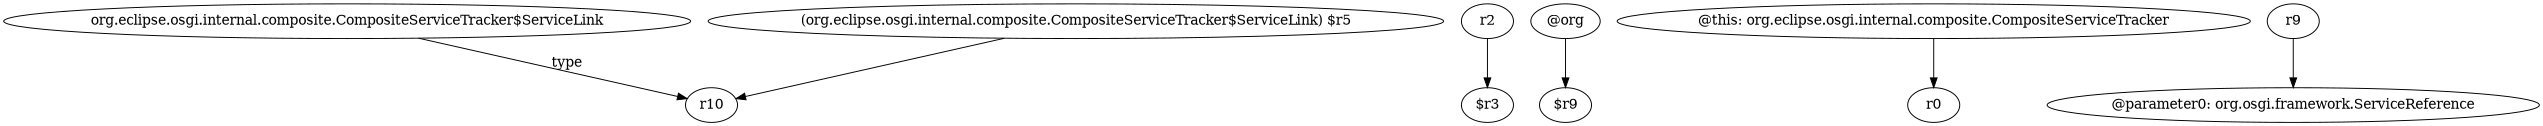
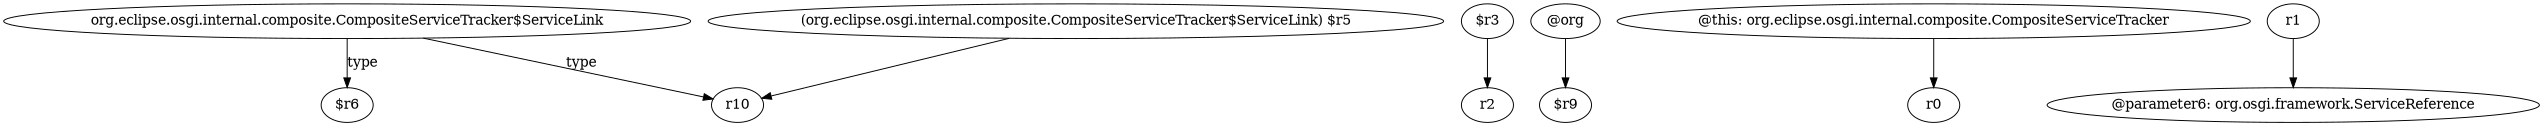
(2293, 21) -> (2293, 21)
(1487, 58) -> (1487, 58)
none -> (347, 105)
(2293, 105) -> (2293, 105)
